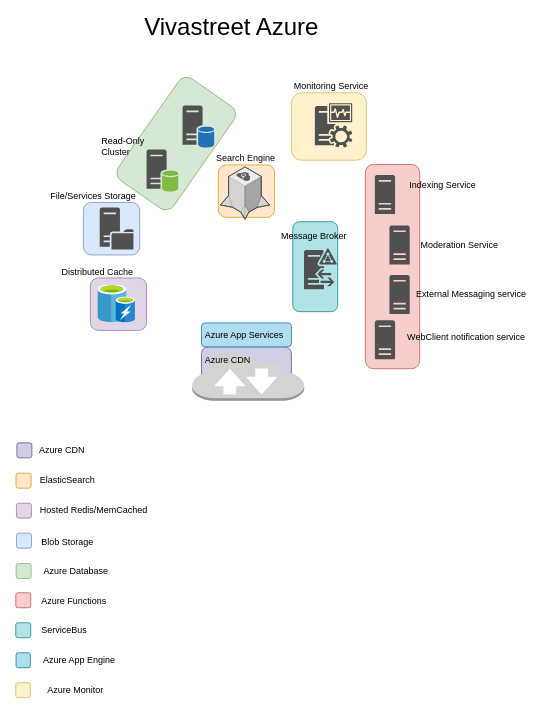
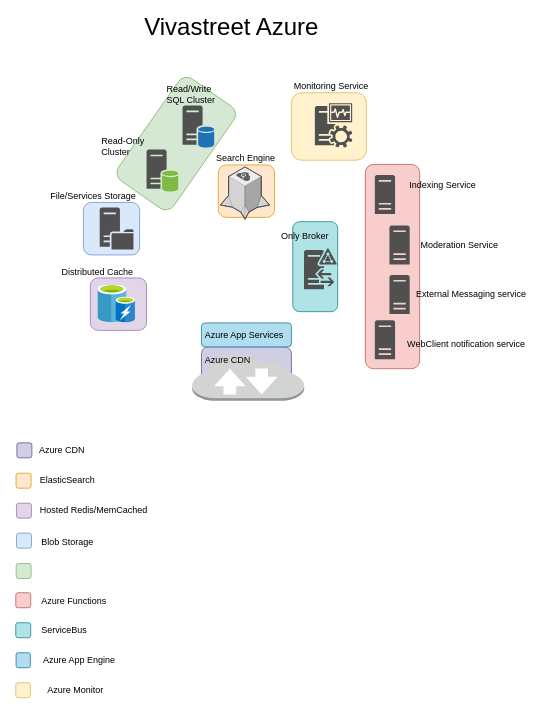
none -> (195, 94)
(316, 237) -> (307, 237)
(470, 337) -> (470, 344)
(80, 571) -> none
